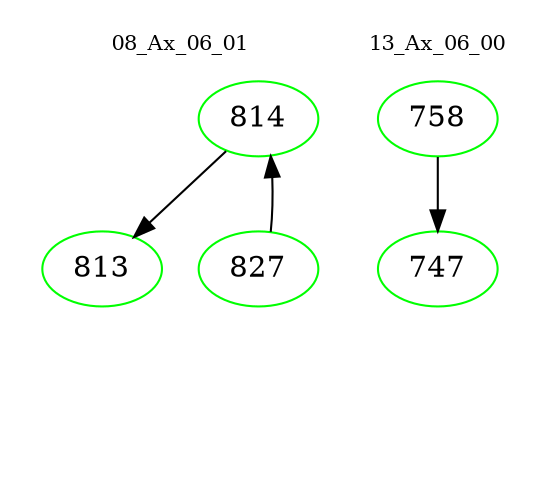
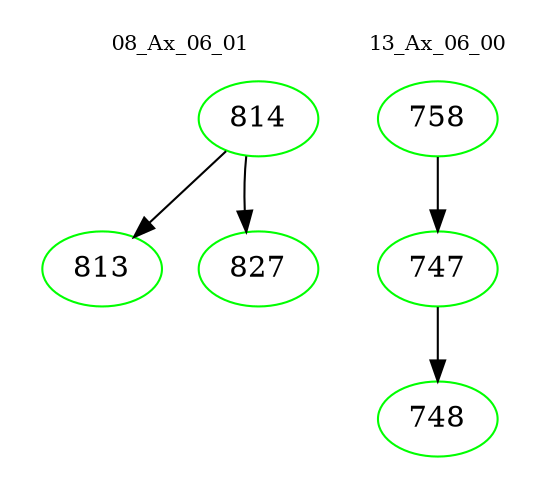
(272, 205) -> (245, 183)
none -> (438, 419)
